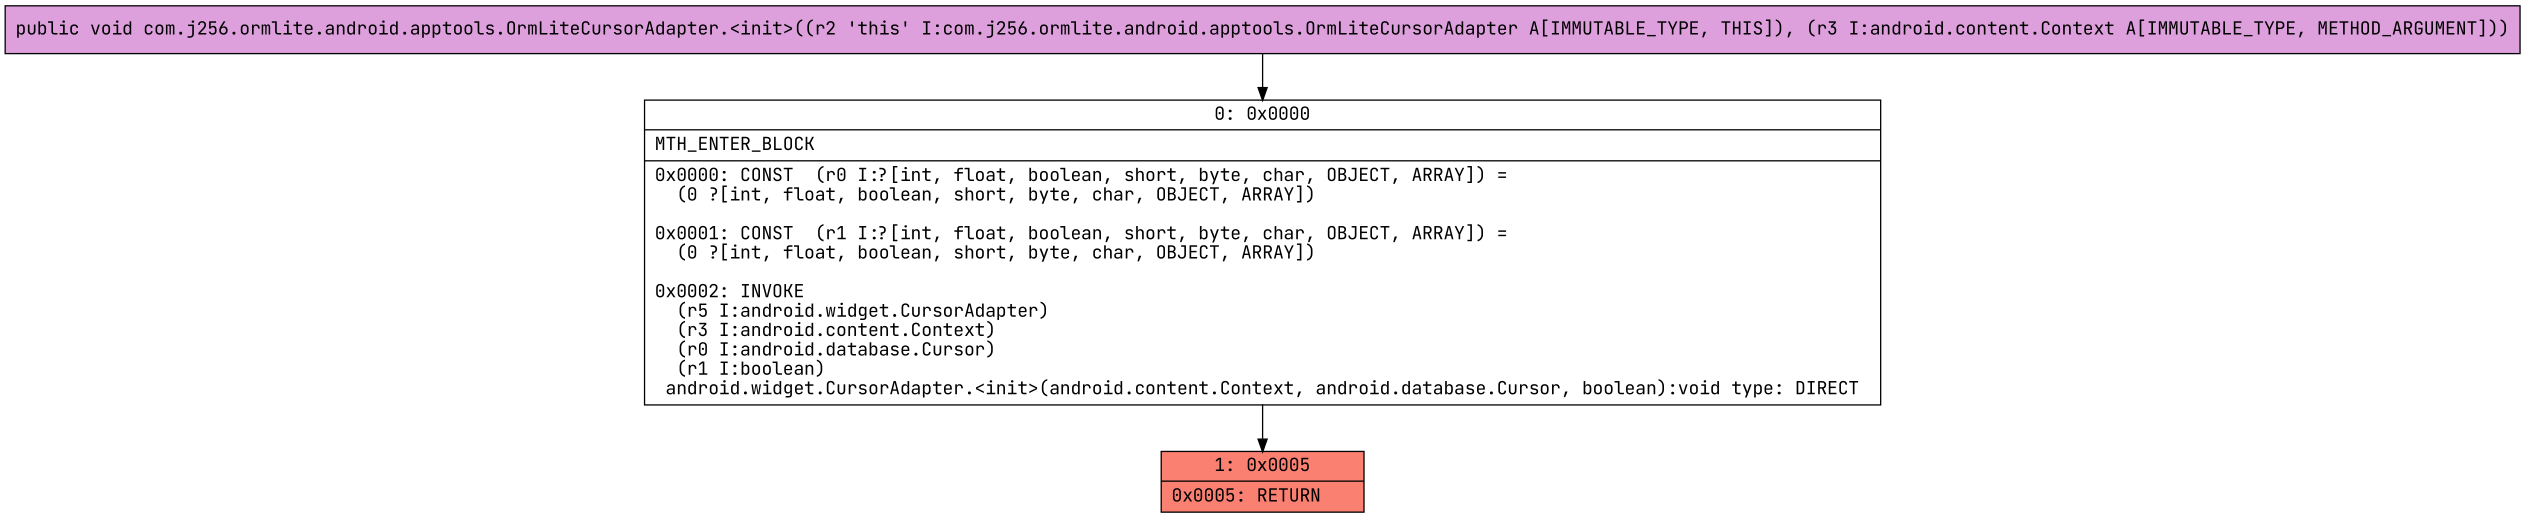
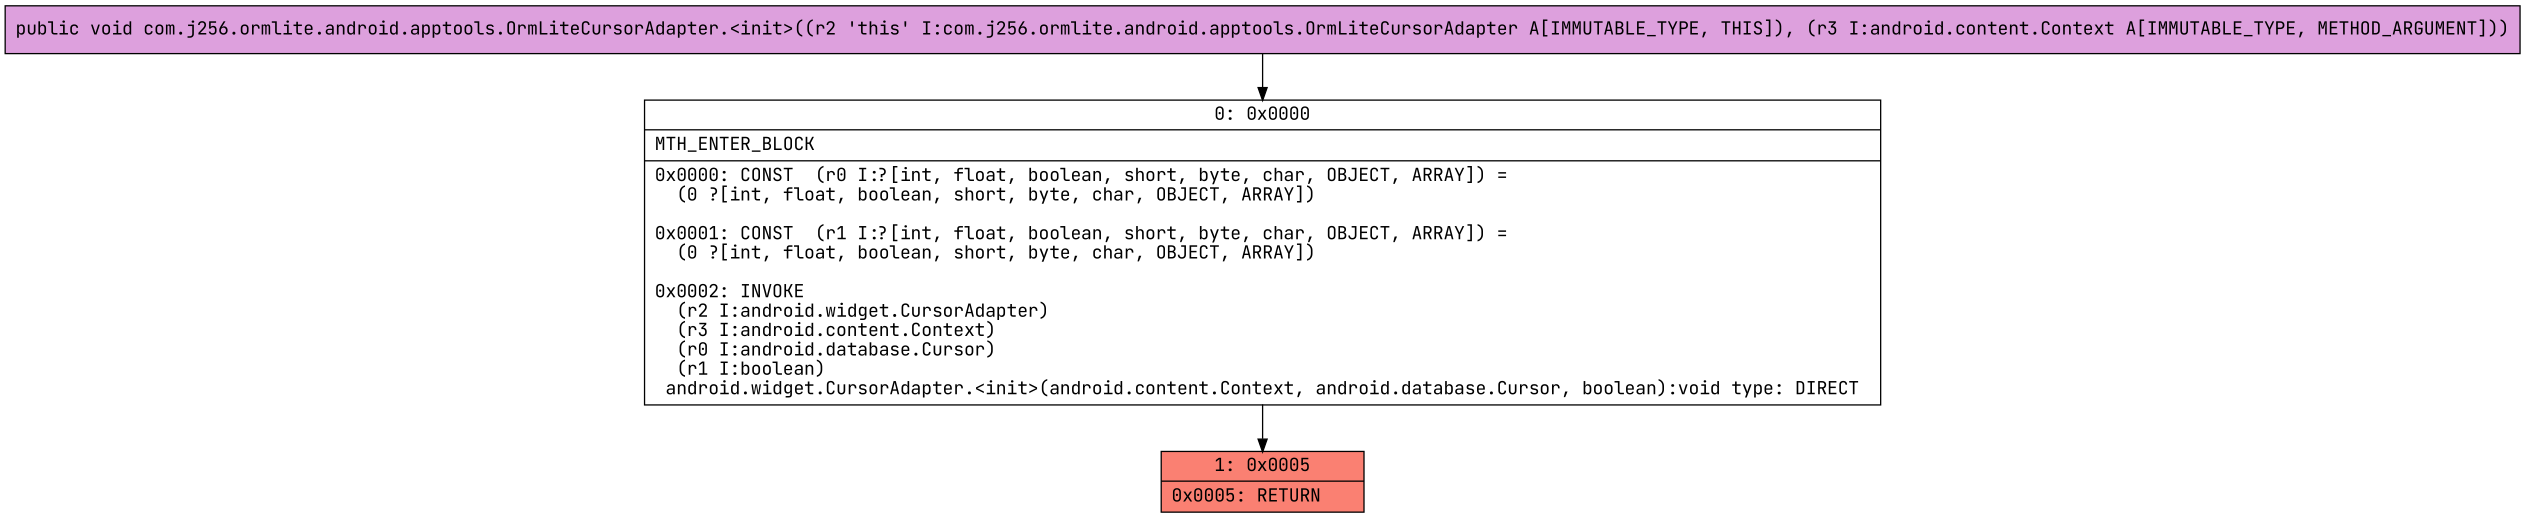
(852, 311) -> (852, 311)
